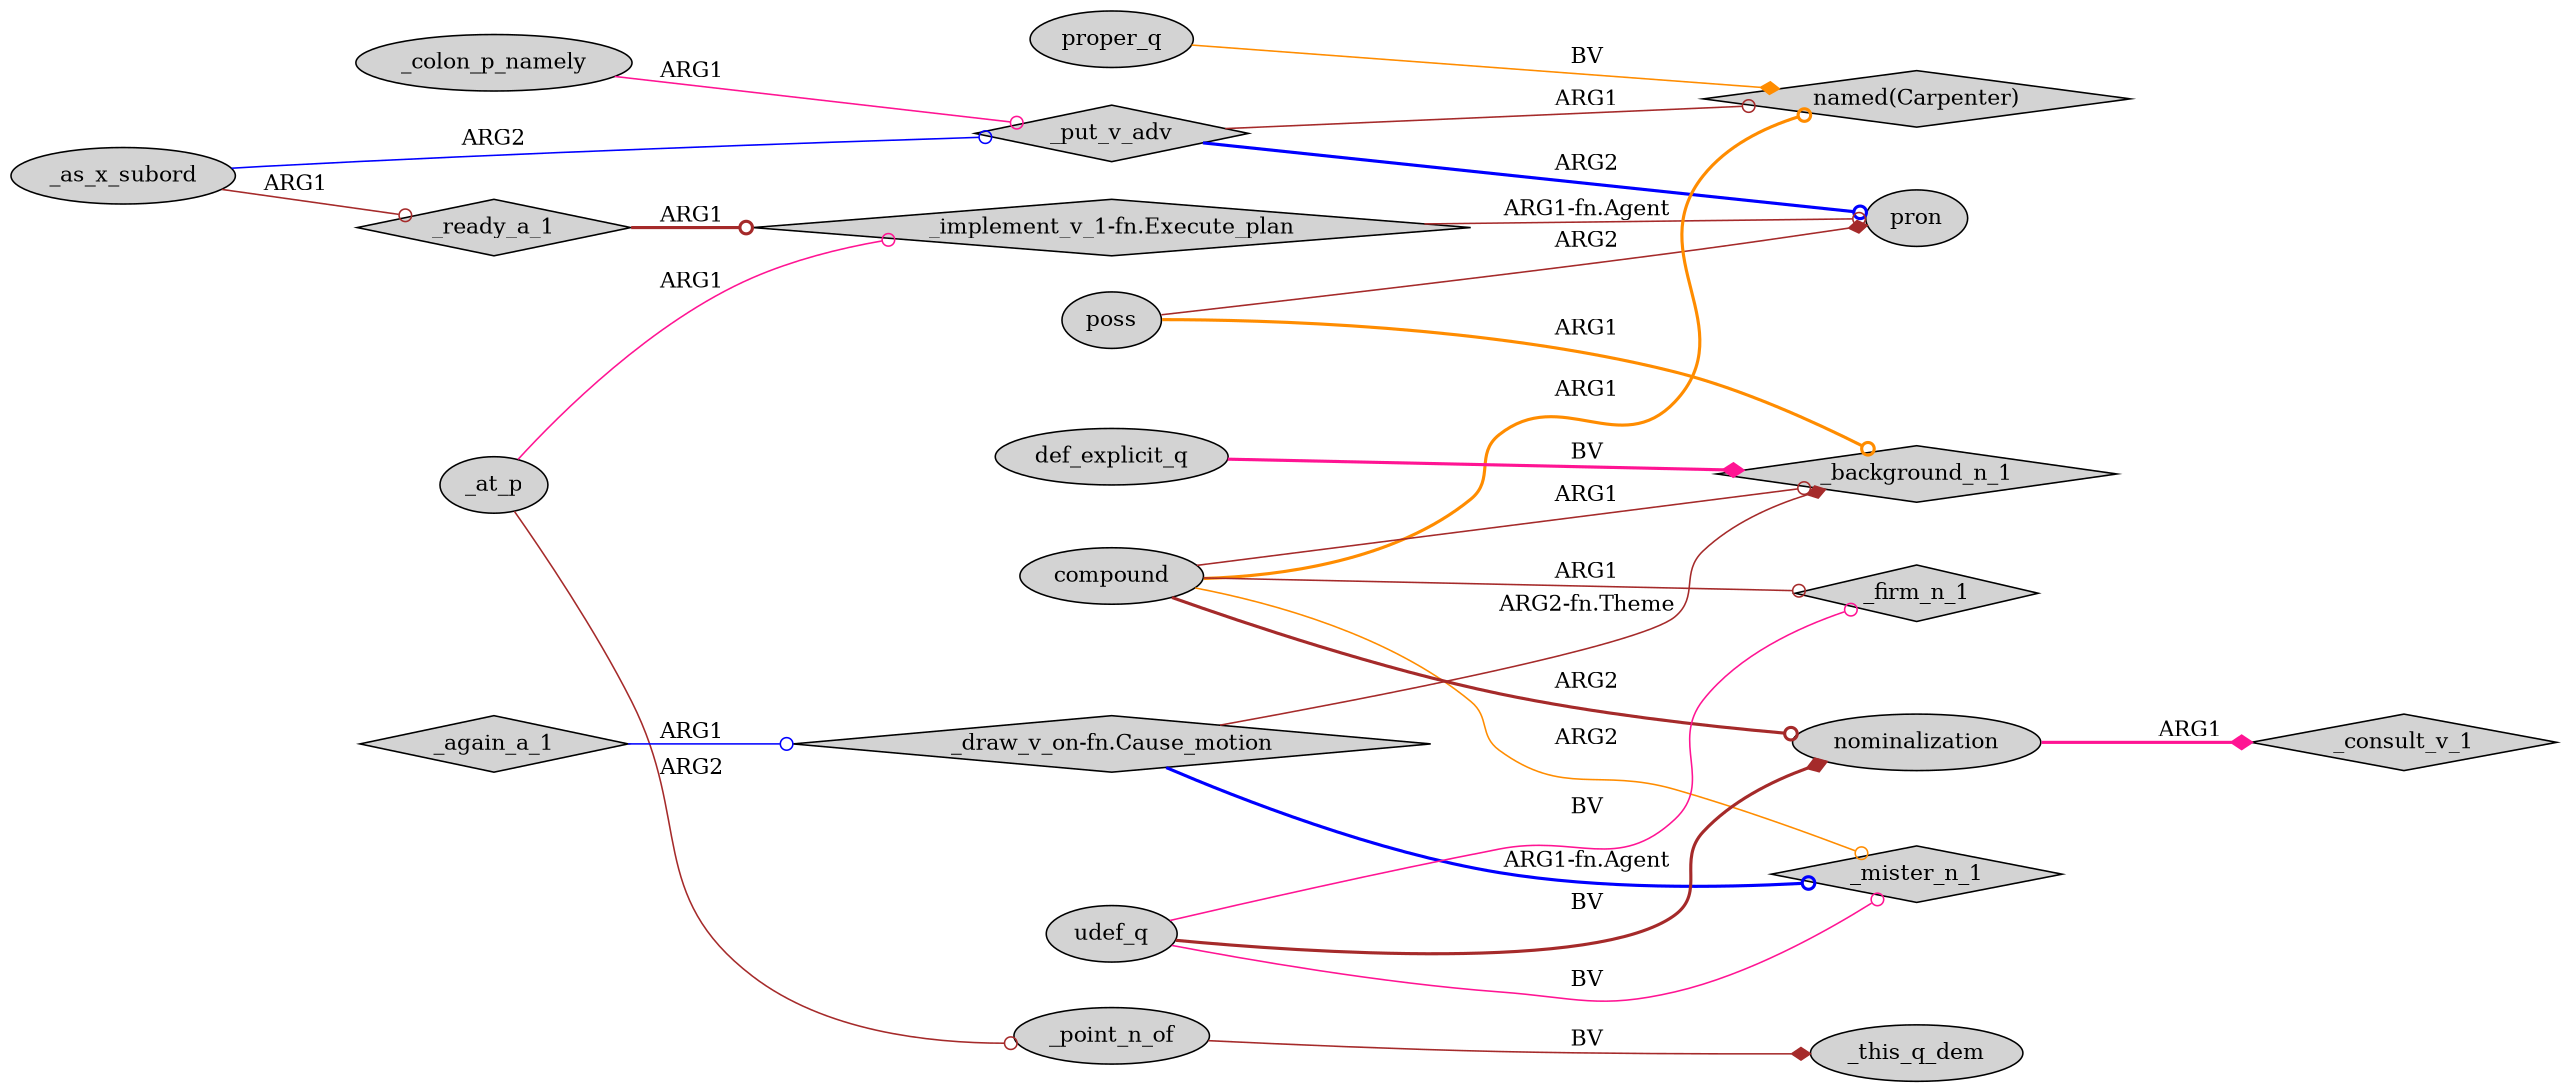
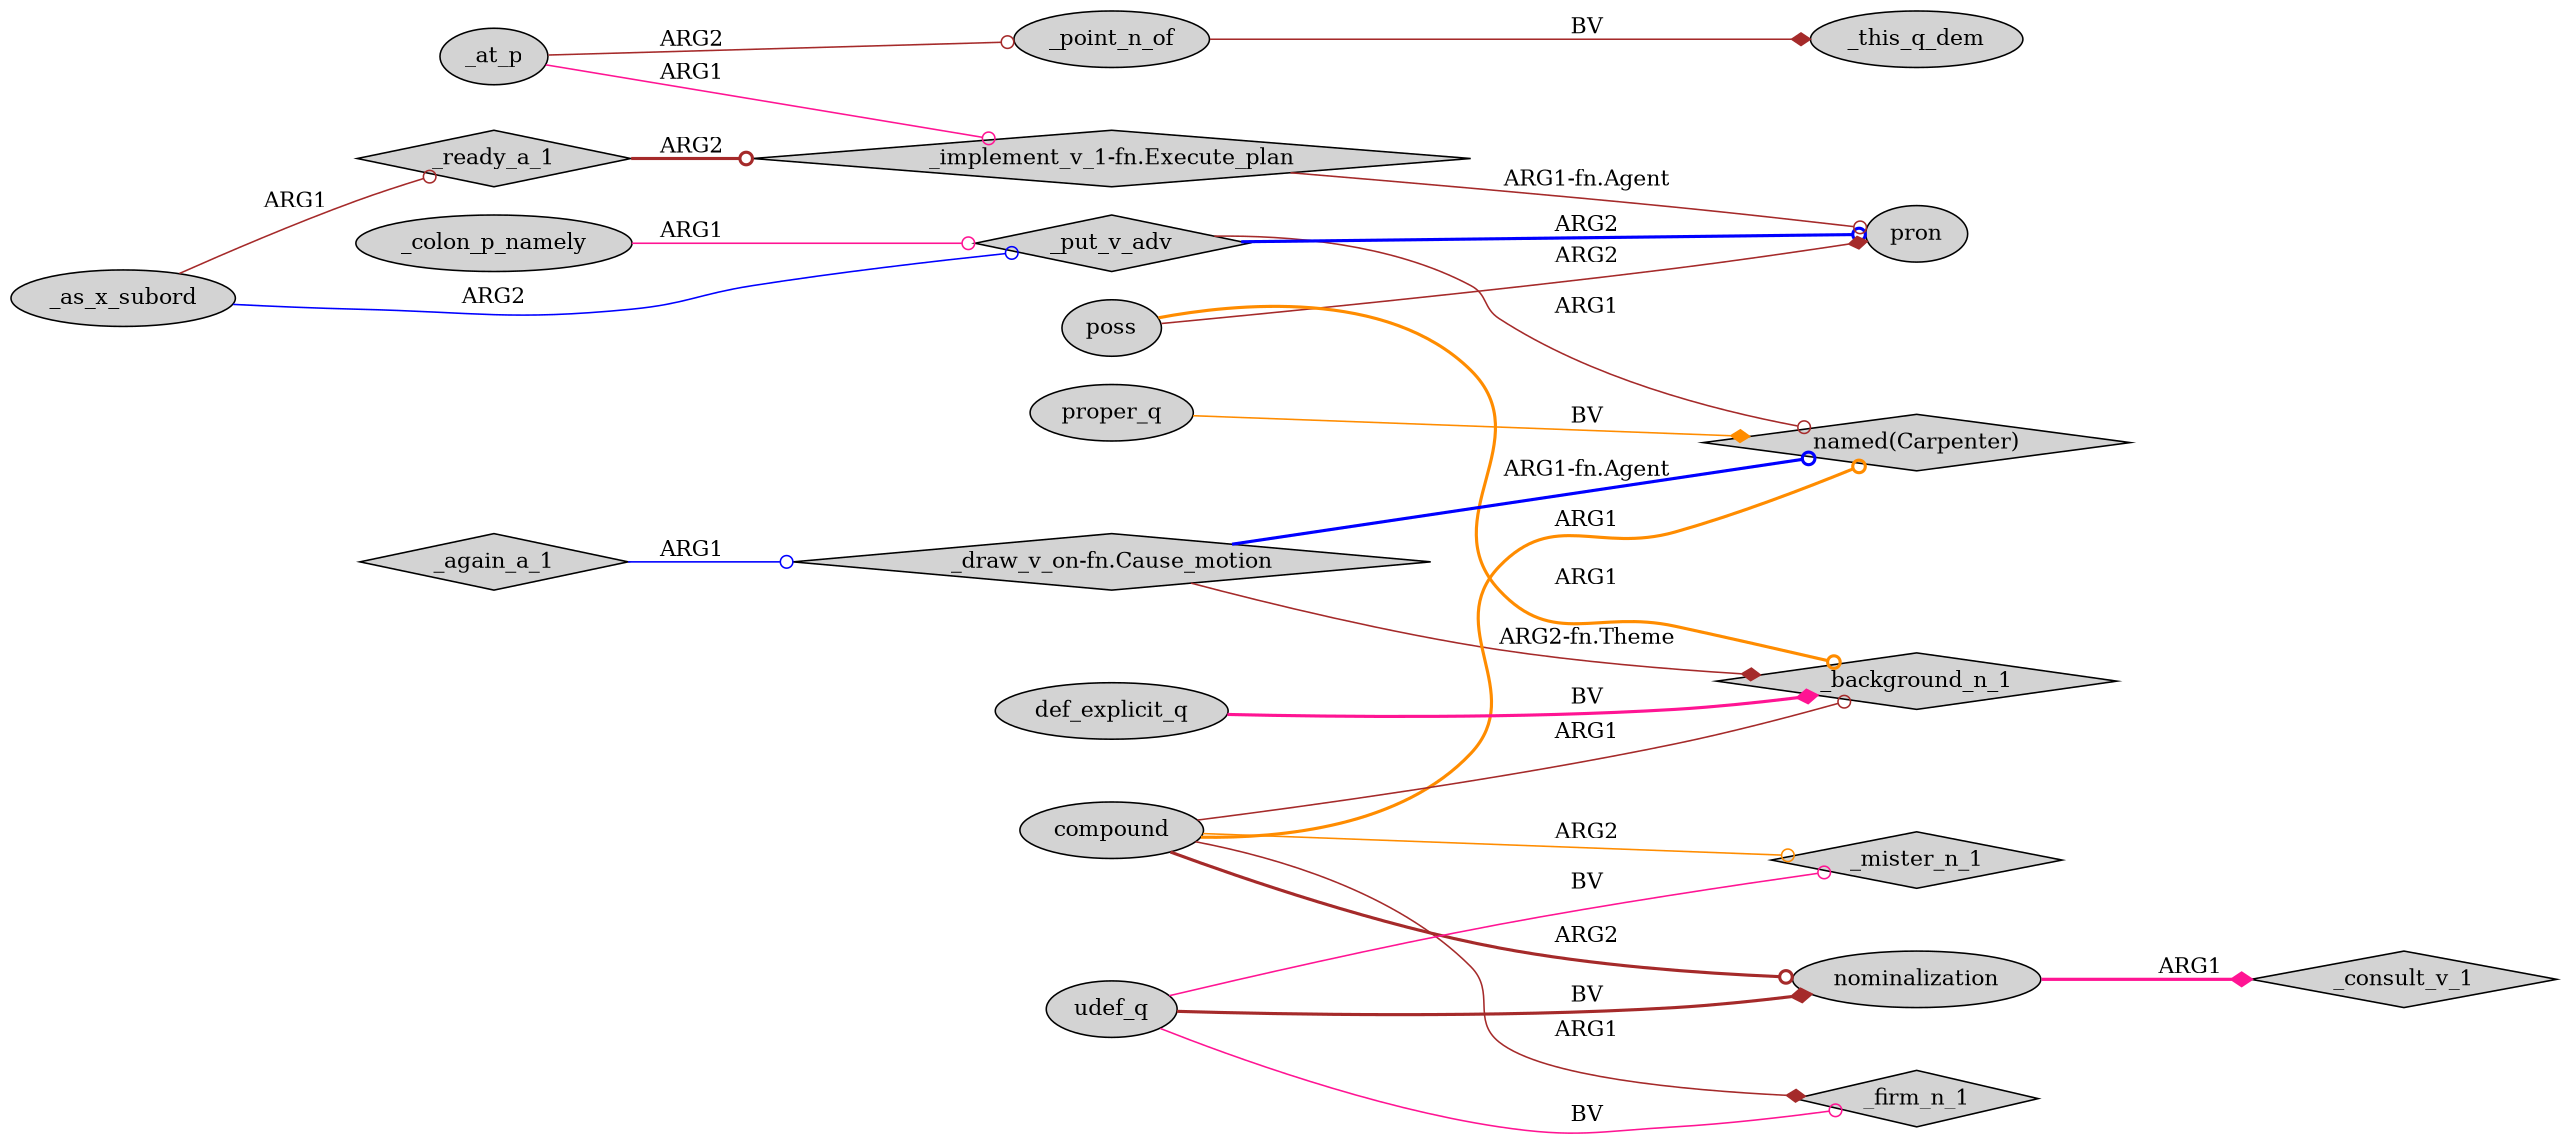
(692, 216) -> (692, 147)
(1498, 584) -> (1484, 999)
(1476, 868) -> (1517, 502)
